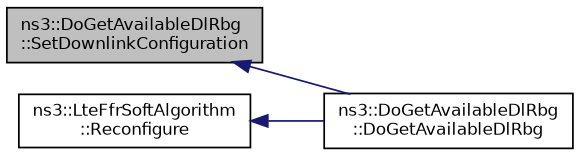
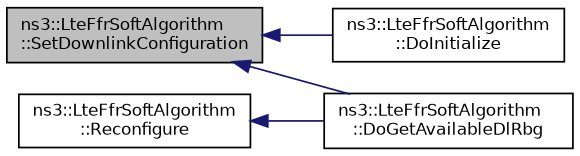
(135, 35) -> (135, 35)
none -> (449, 35)
(449, 121) -> (449, 121)
